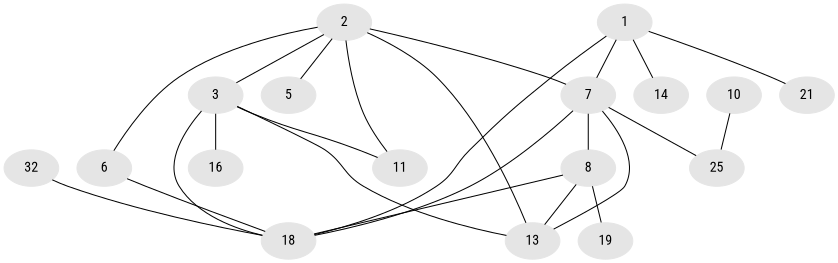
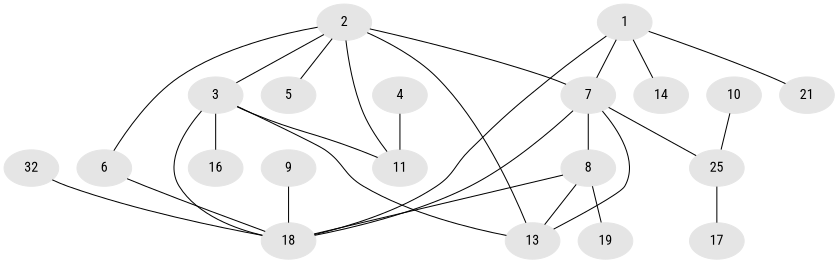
none -> (400, 95)
none -> (289, 168)
none -> (717, 241)
